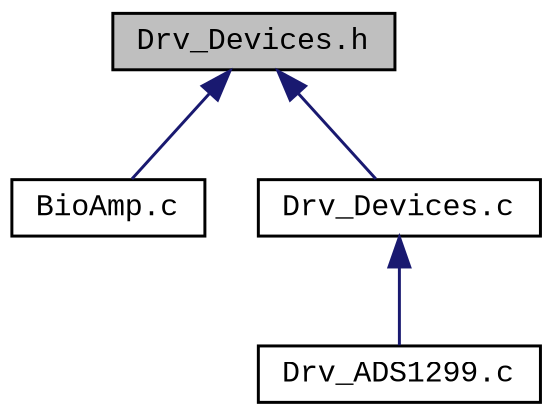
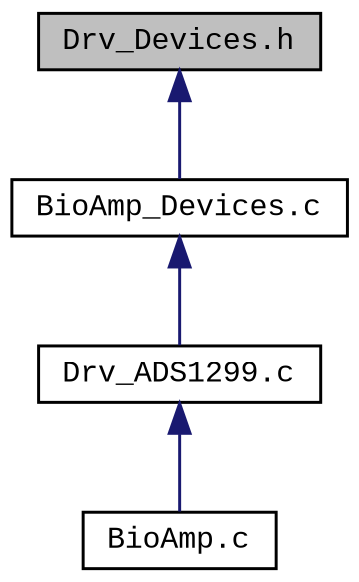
(171, 136) -> (180, 473)
(399, 208) -> (180, 208)
